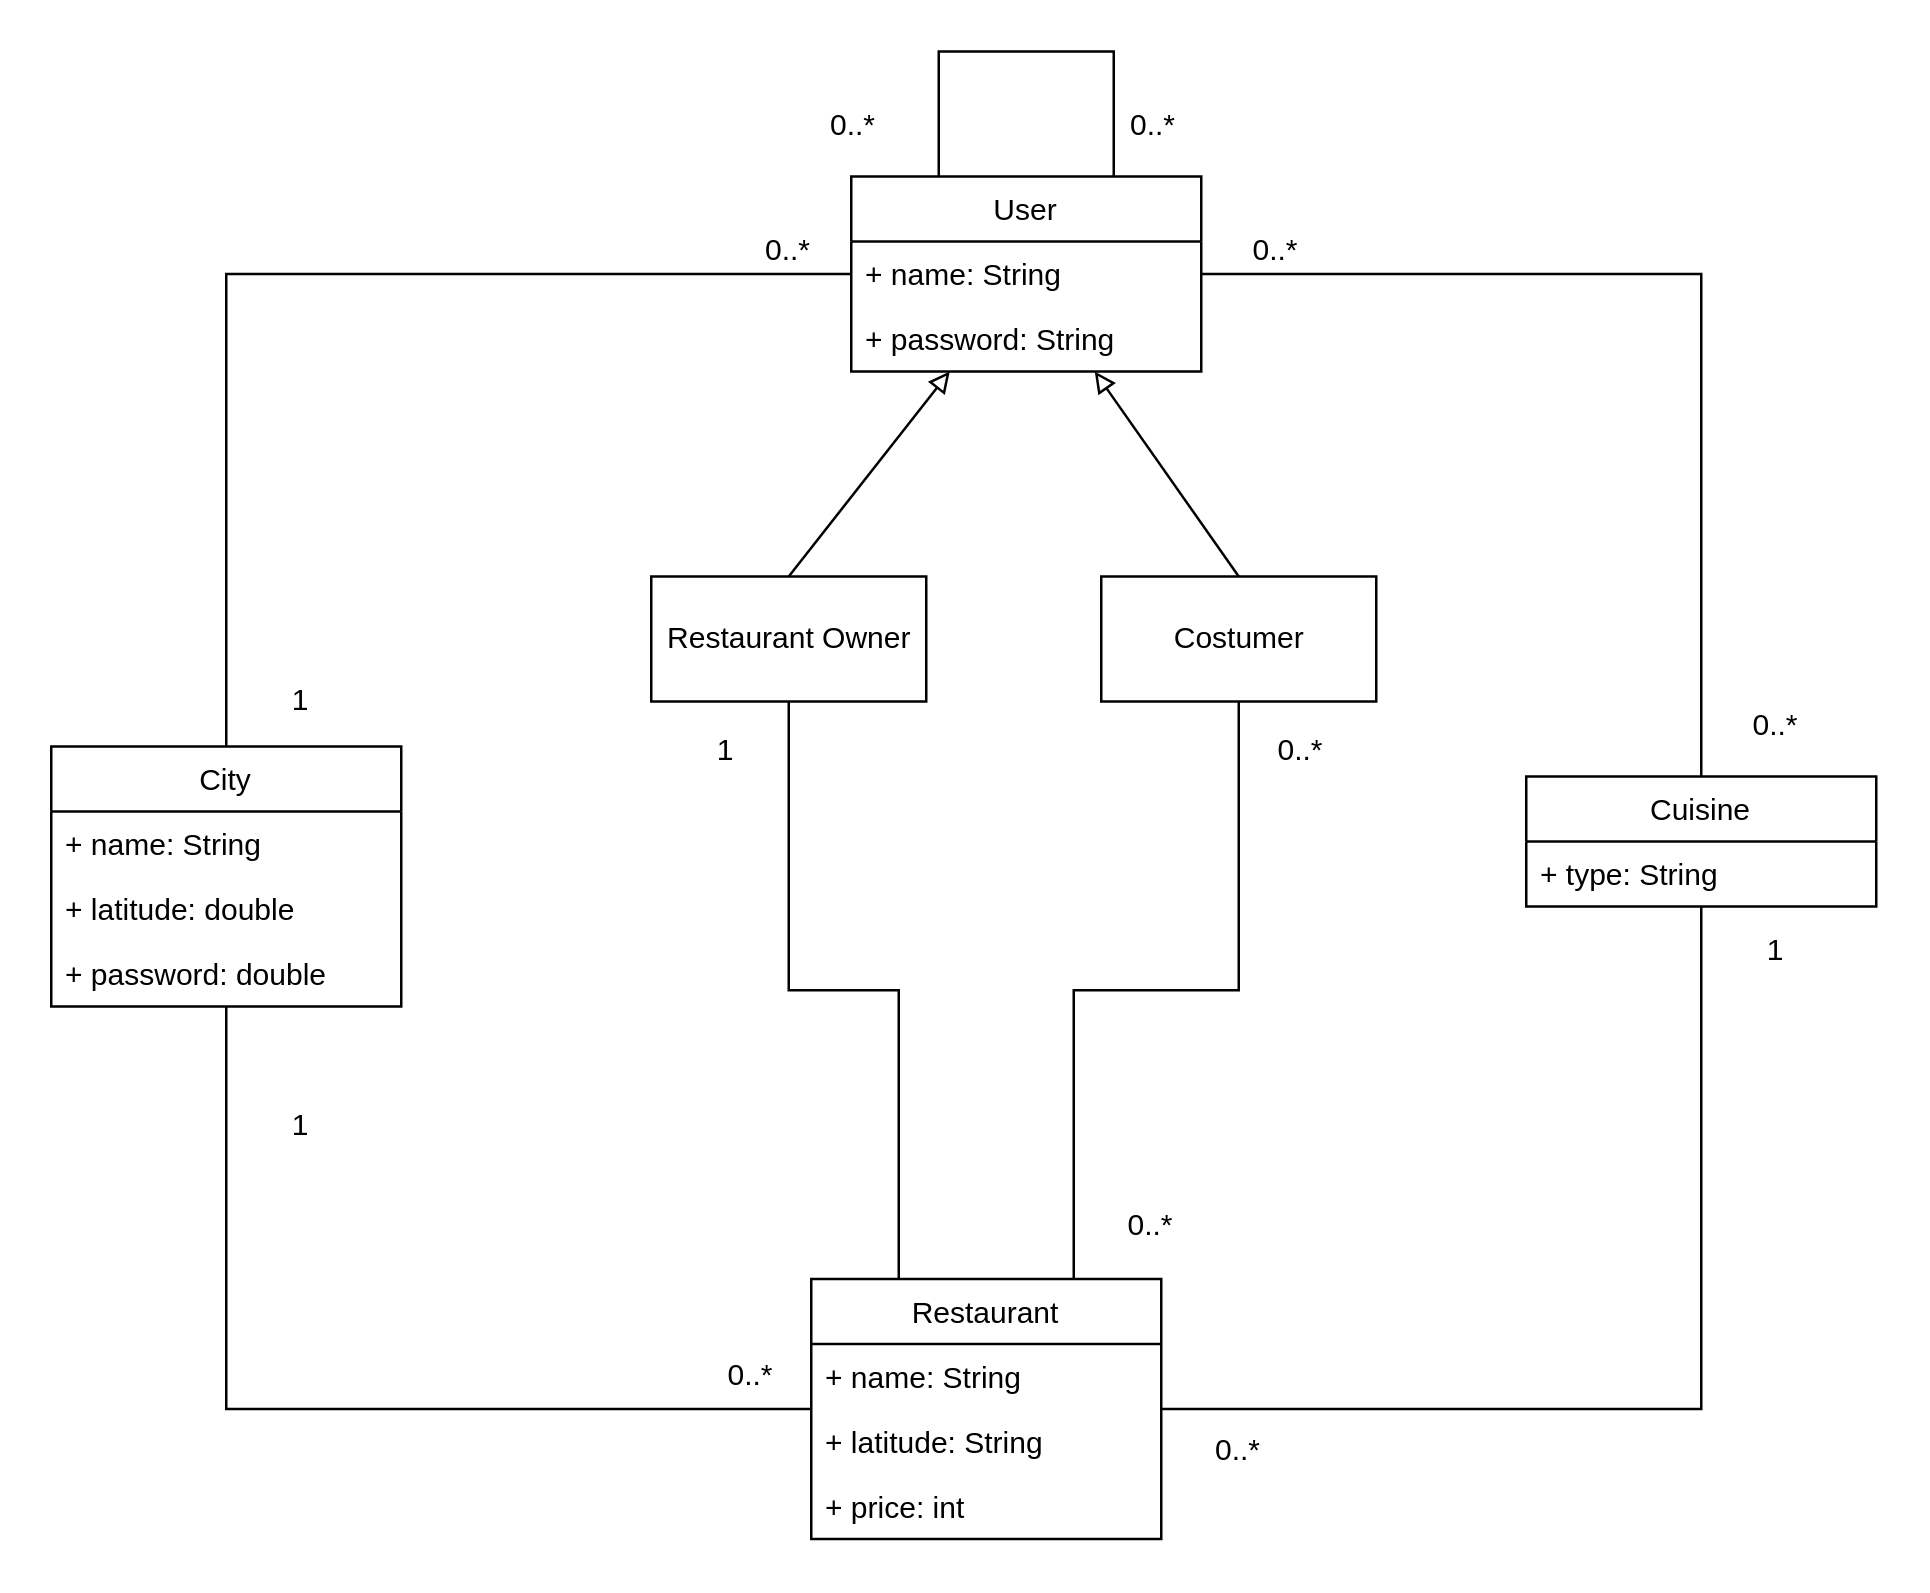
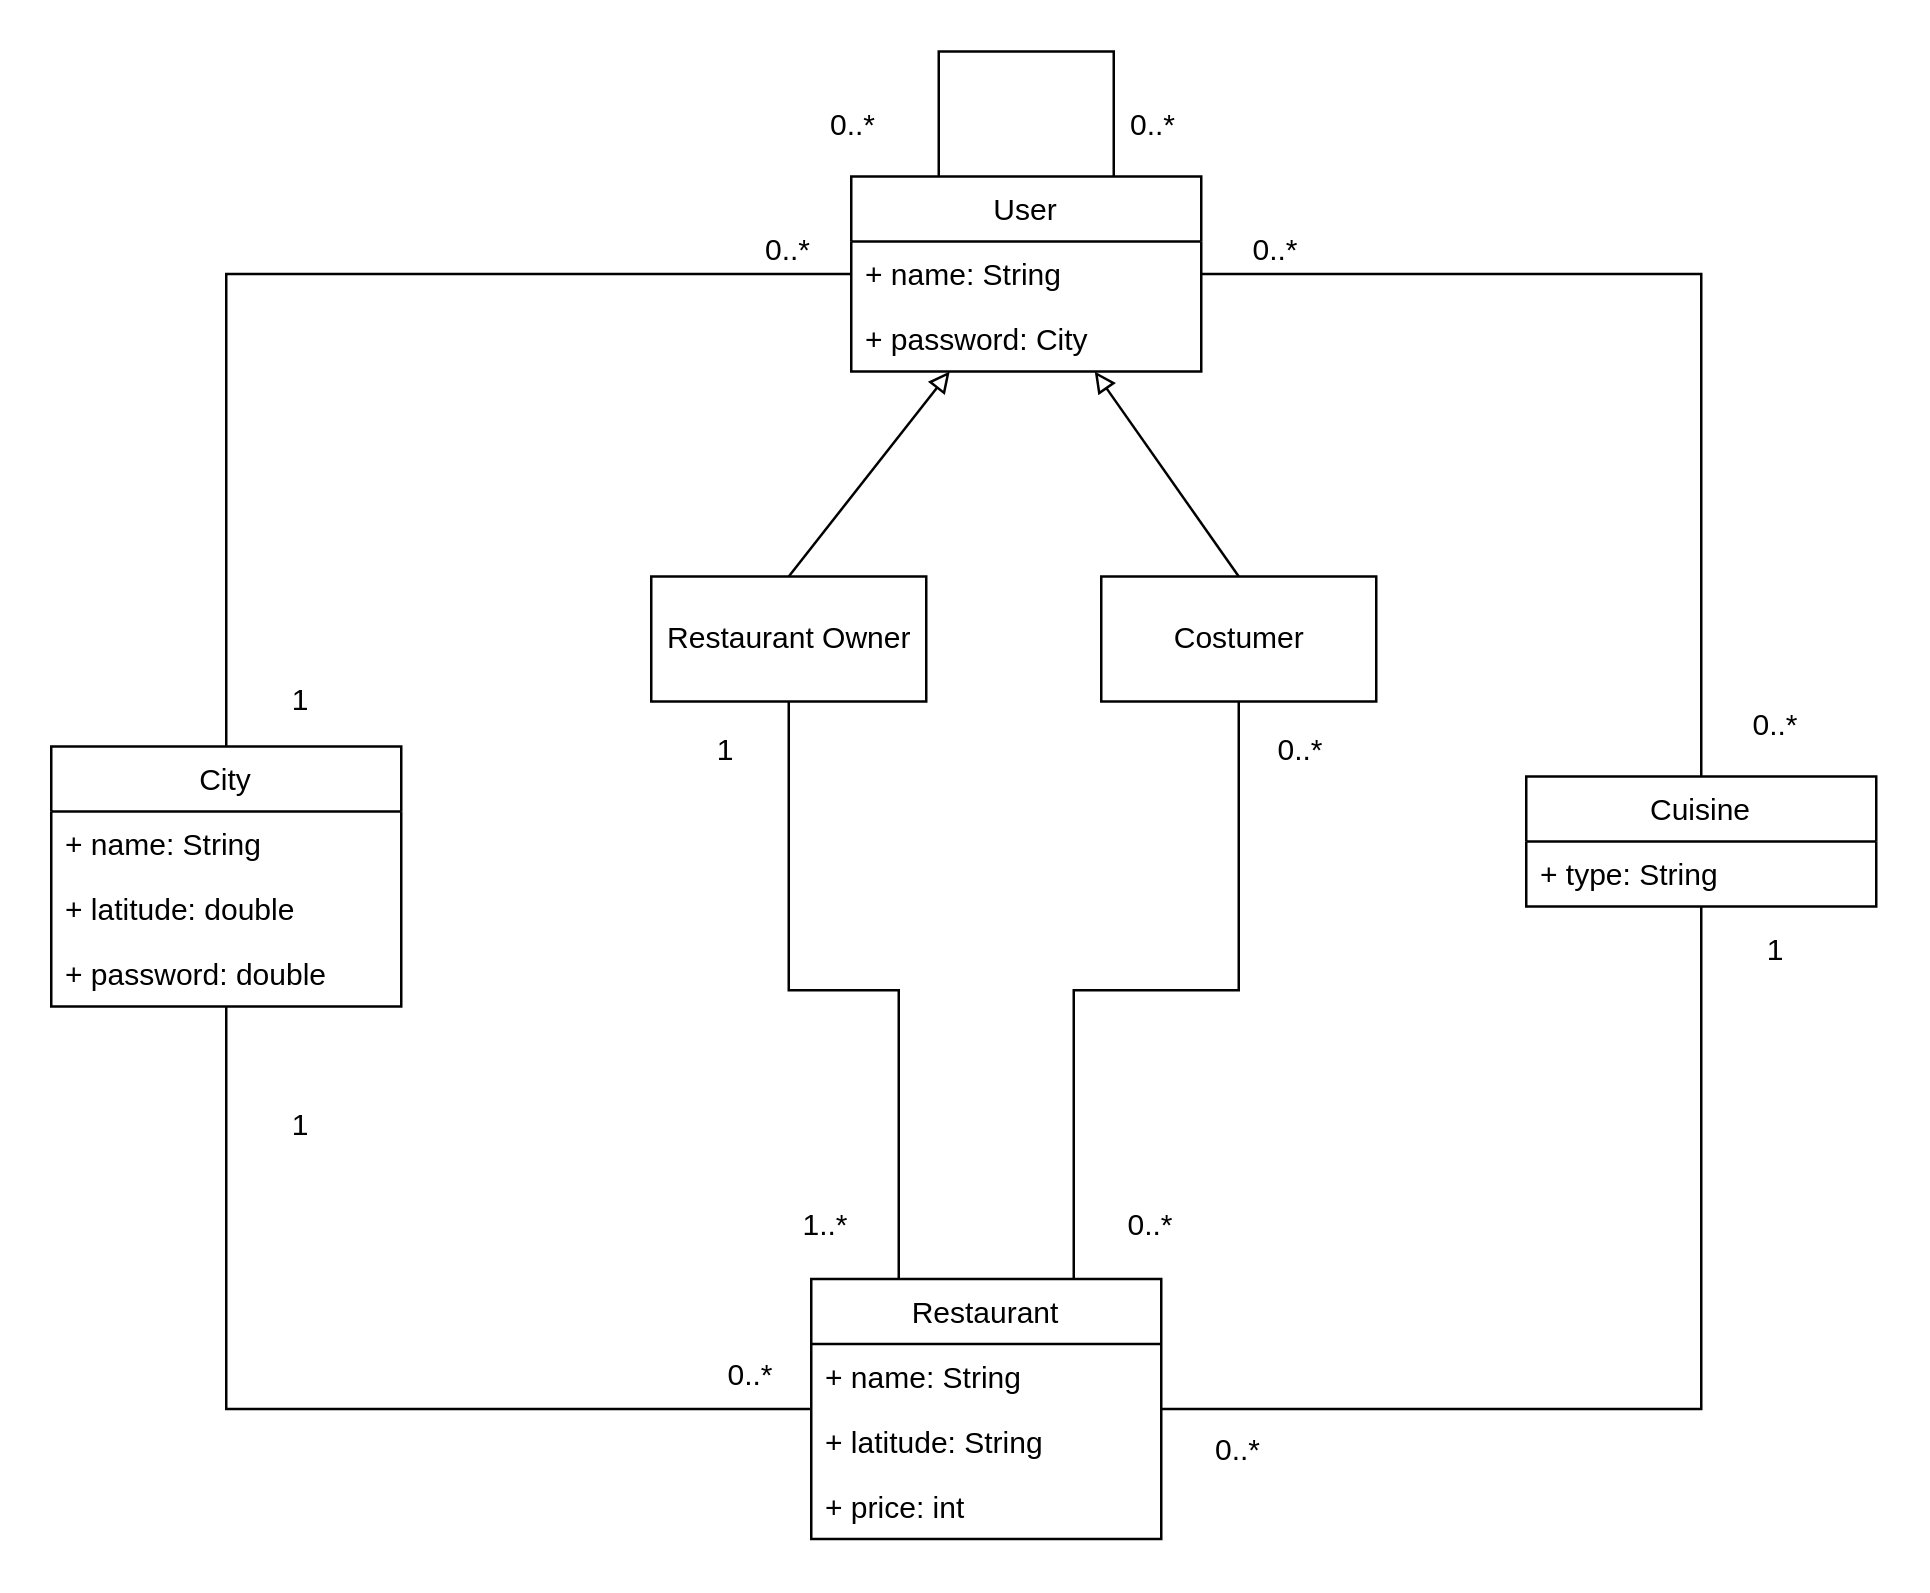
(1001, 340) -> (984, 340)
none -> (826, 1226)
